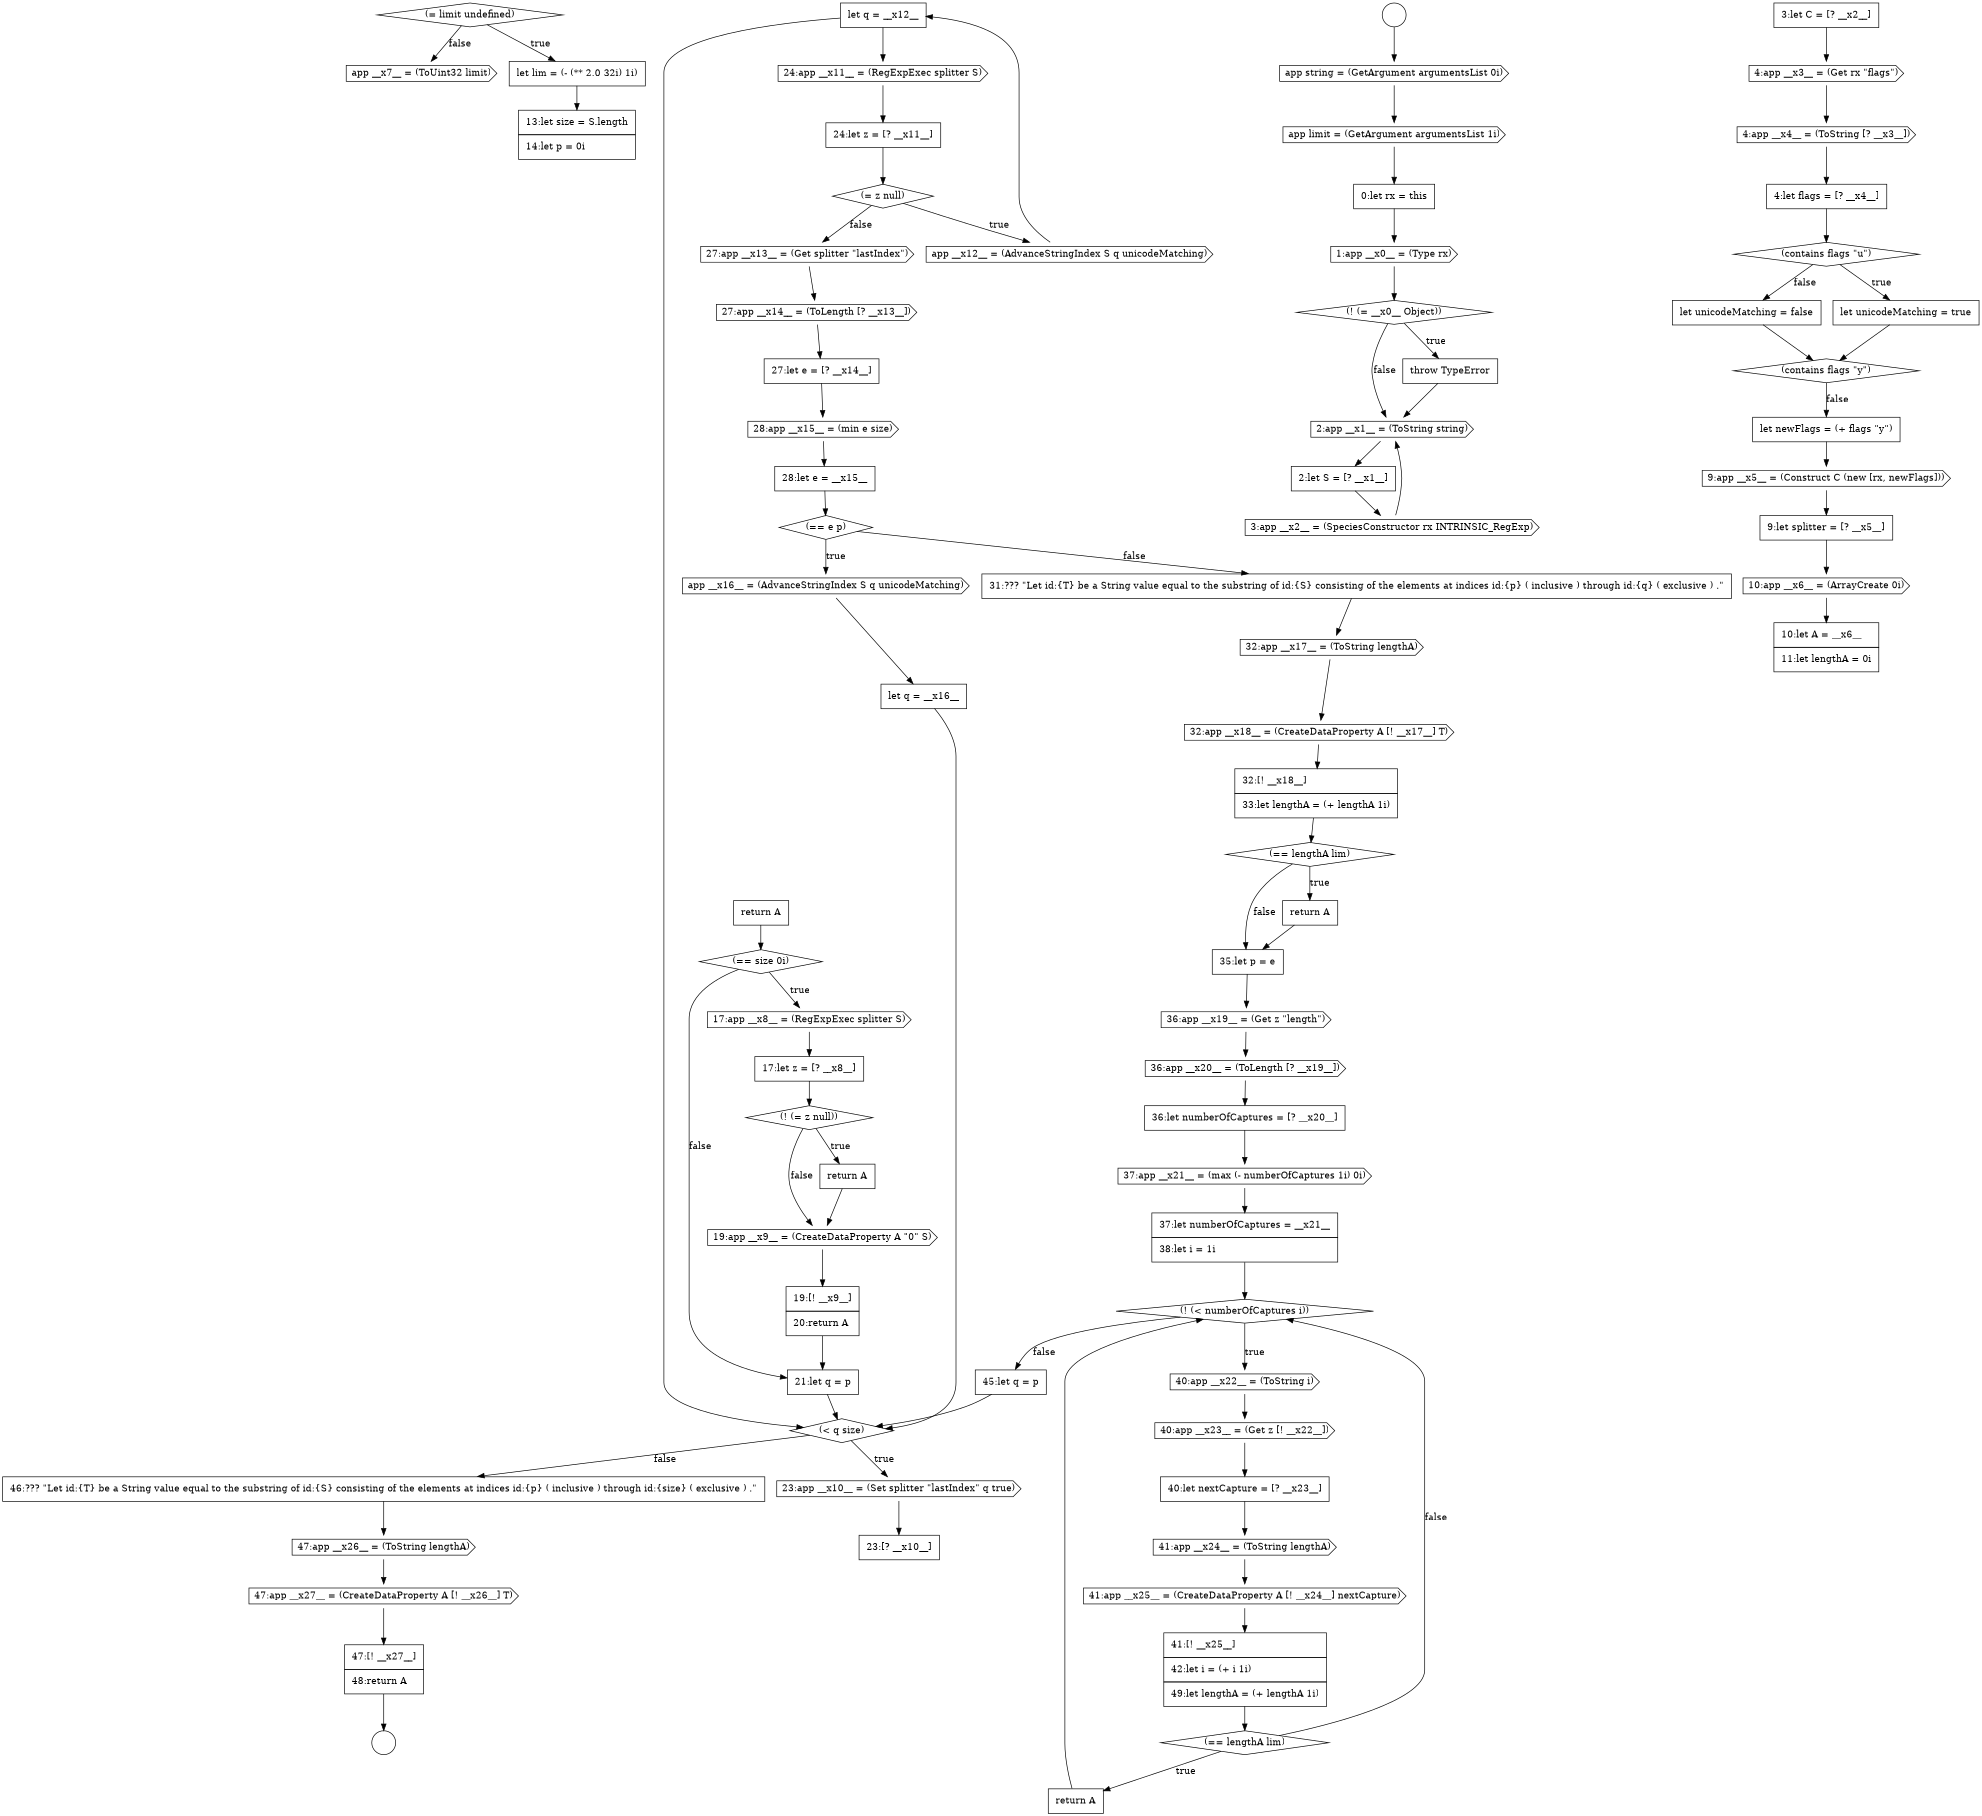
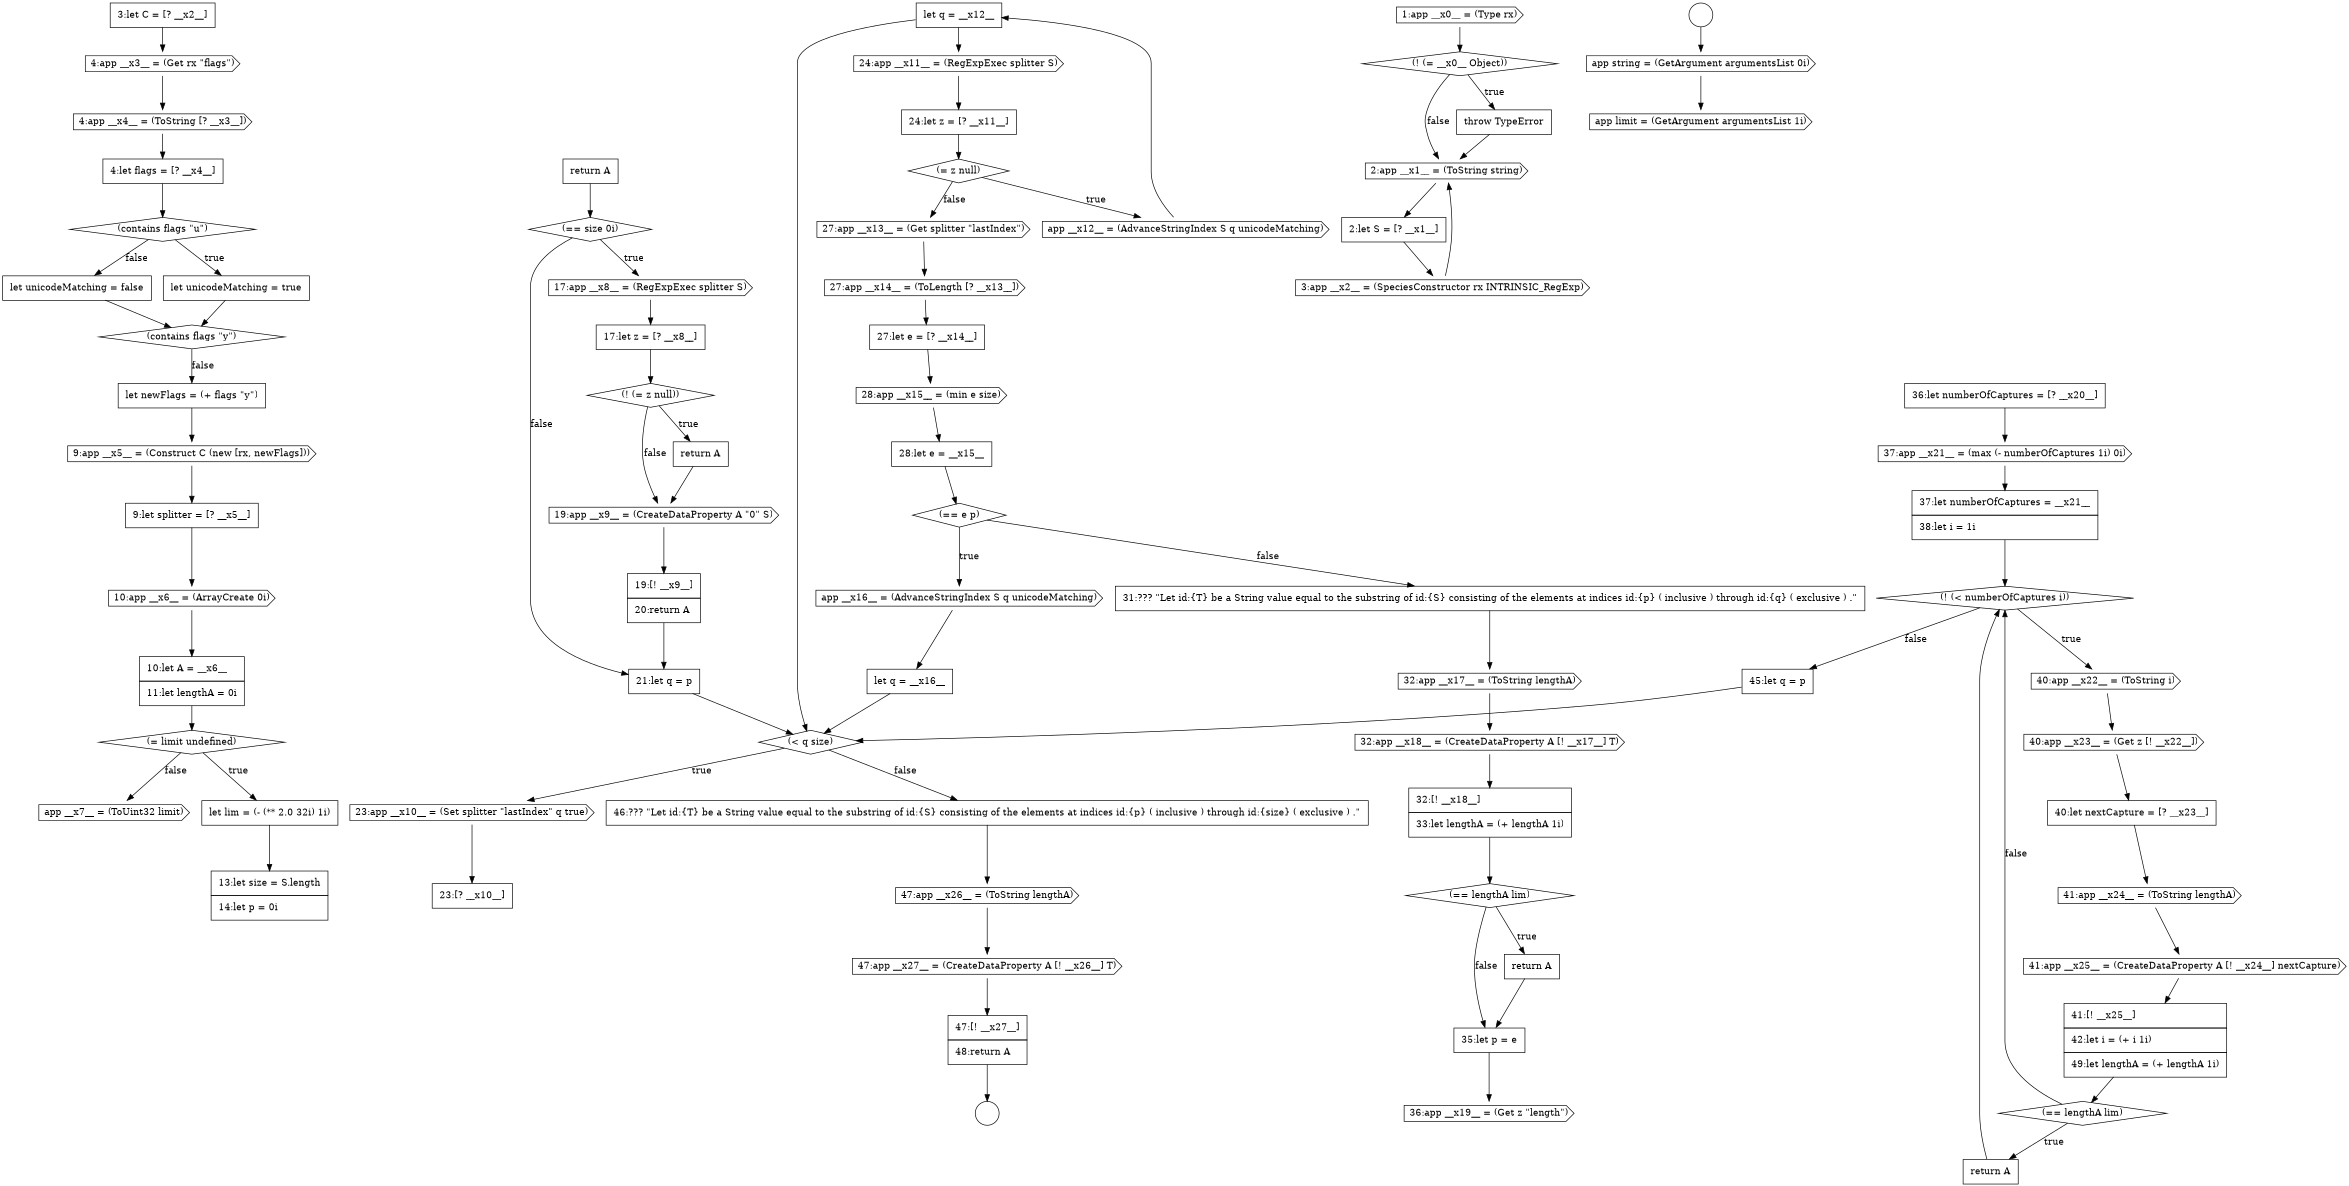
(1394, 196) -> none
none -> (192, 715)
(1245, 1069) -> none
